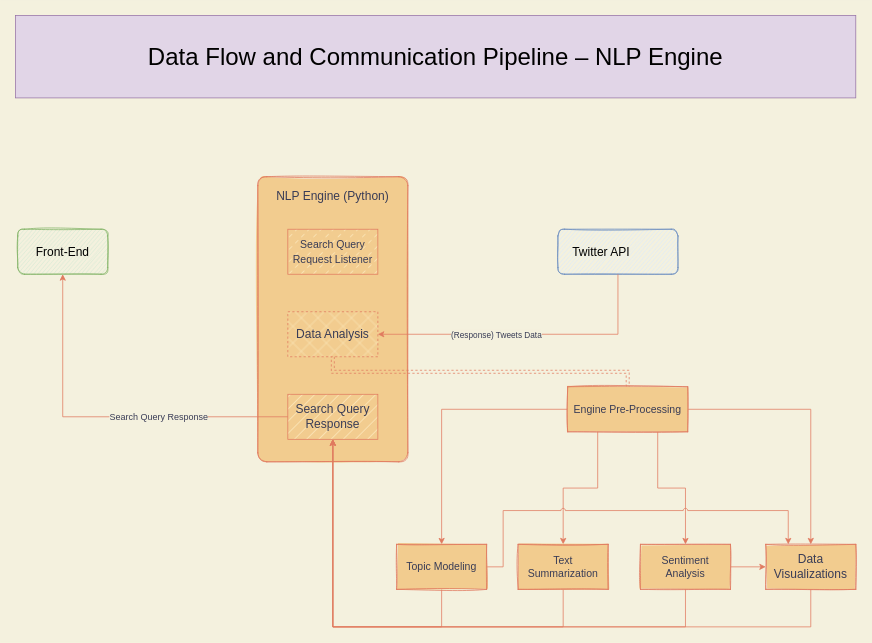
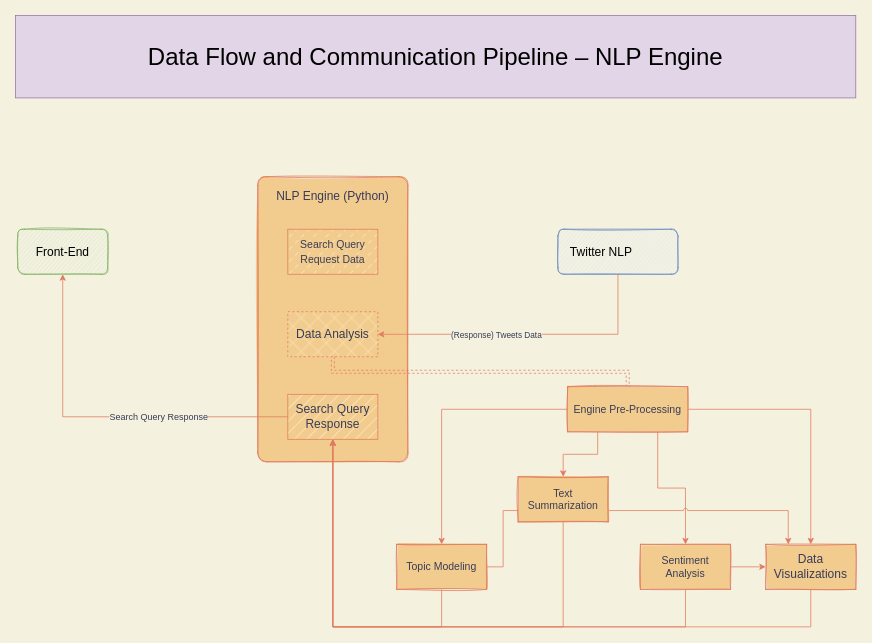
(333, 252) -> (333, 252)
(618, 252) -> (618, 252)
(563, 567) -> (563, 499)
